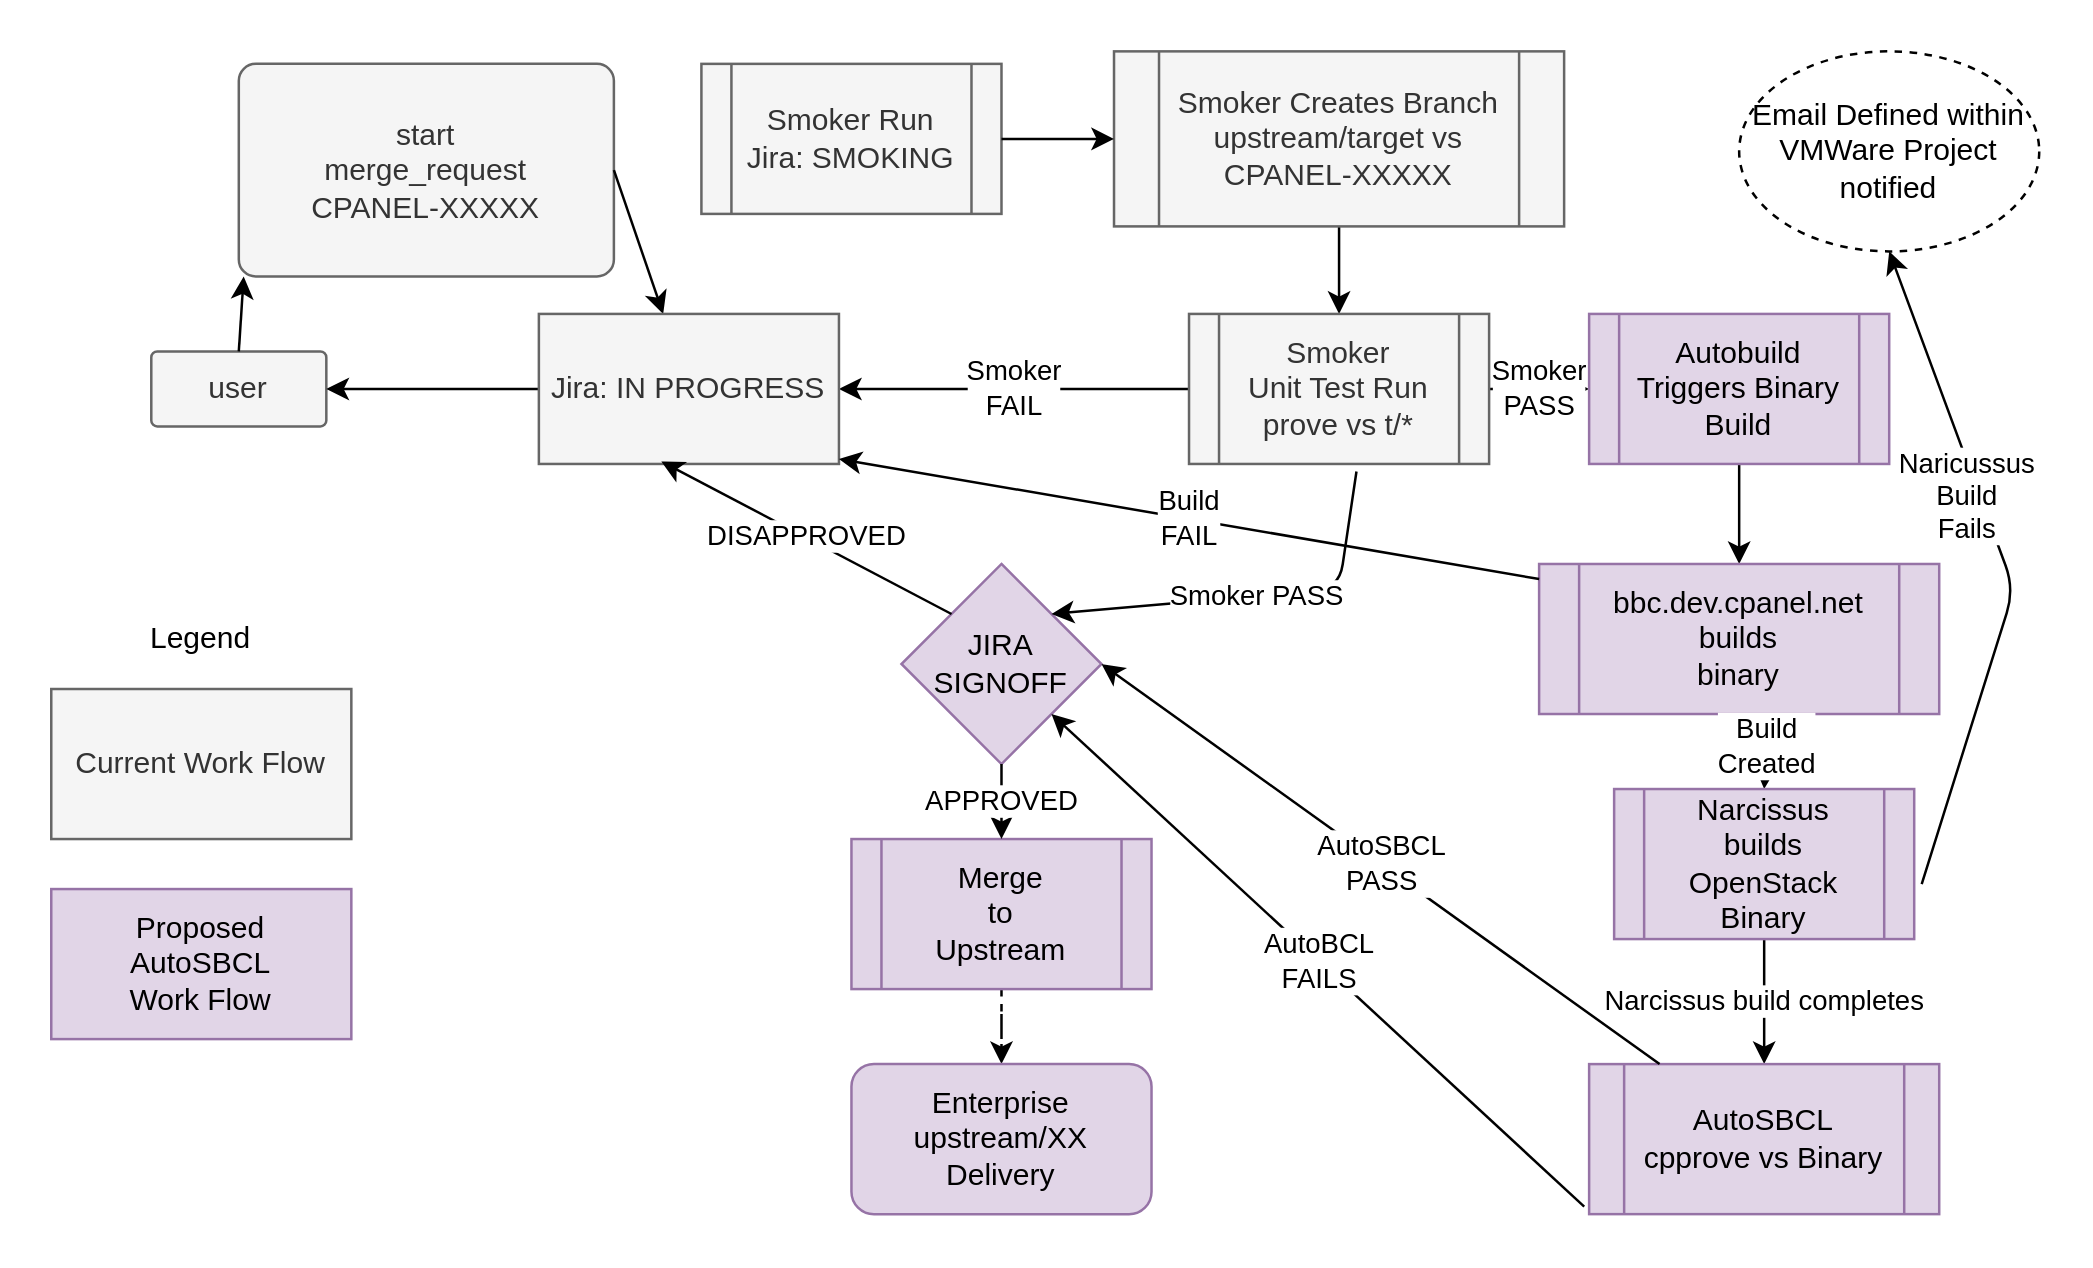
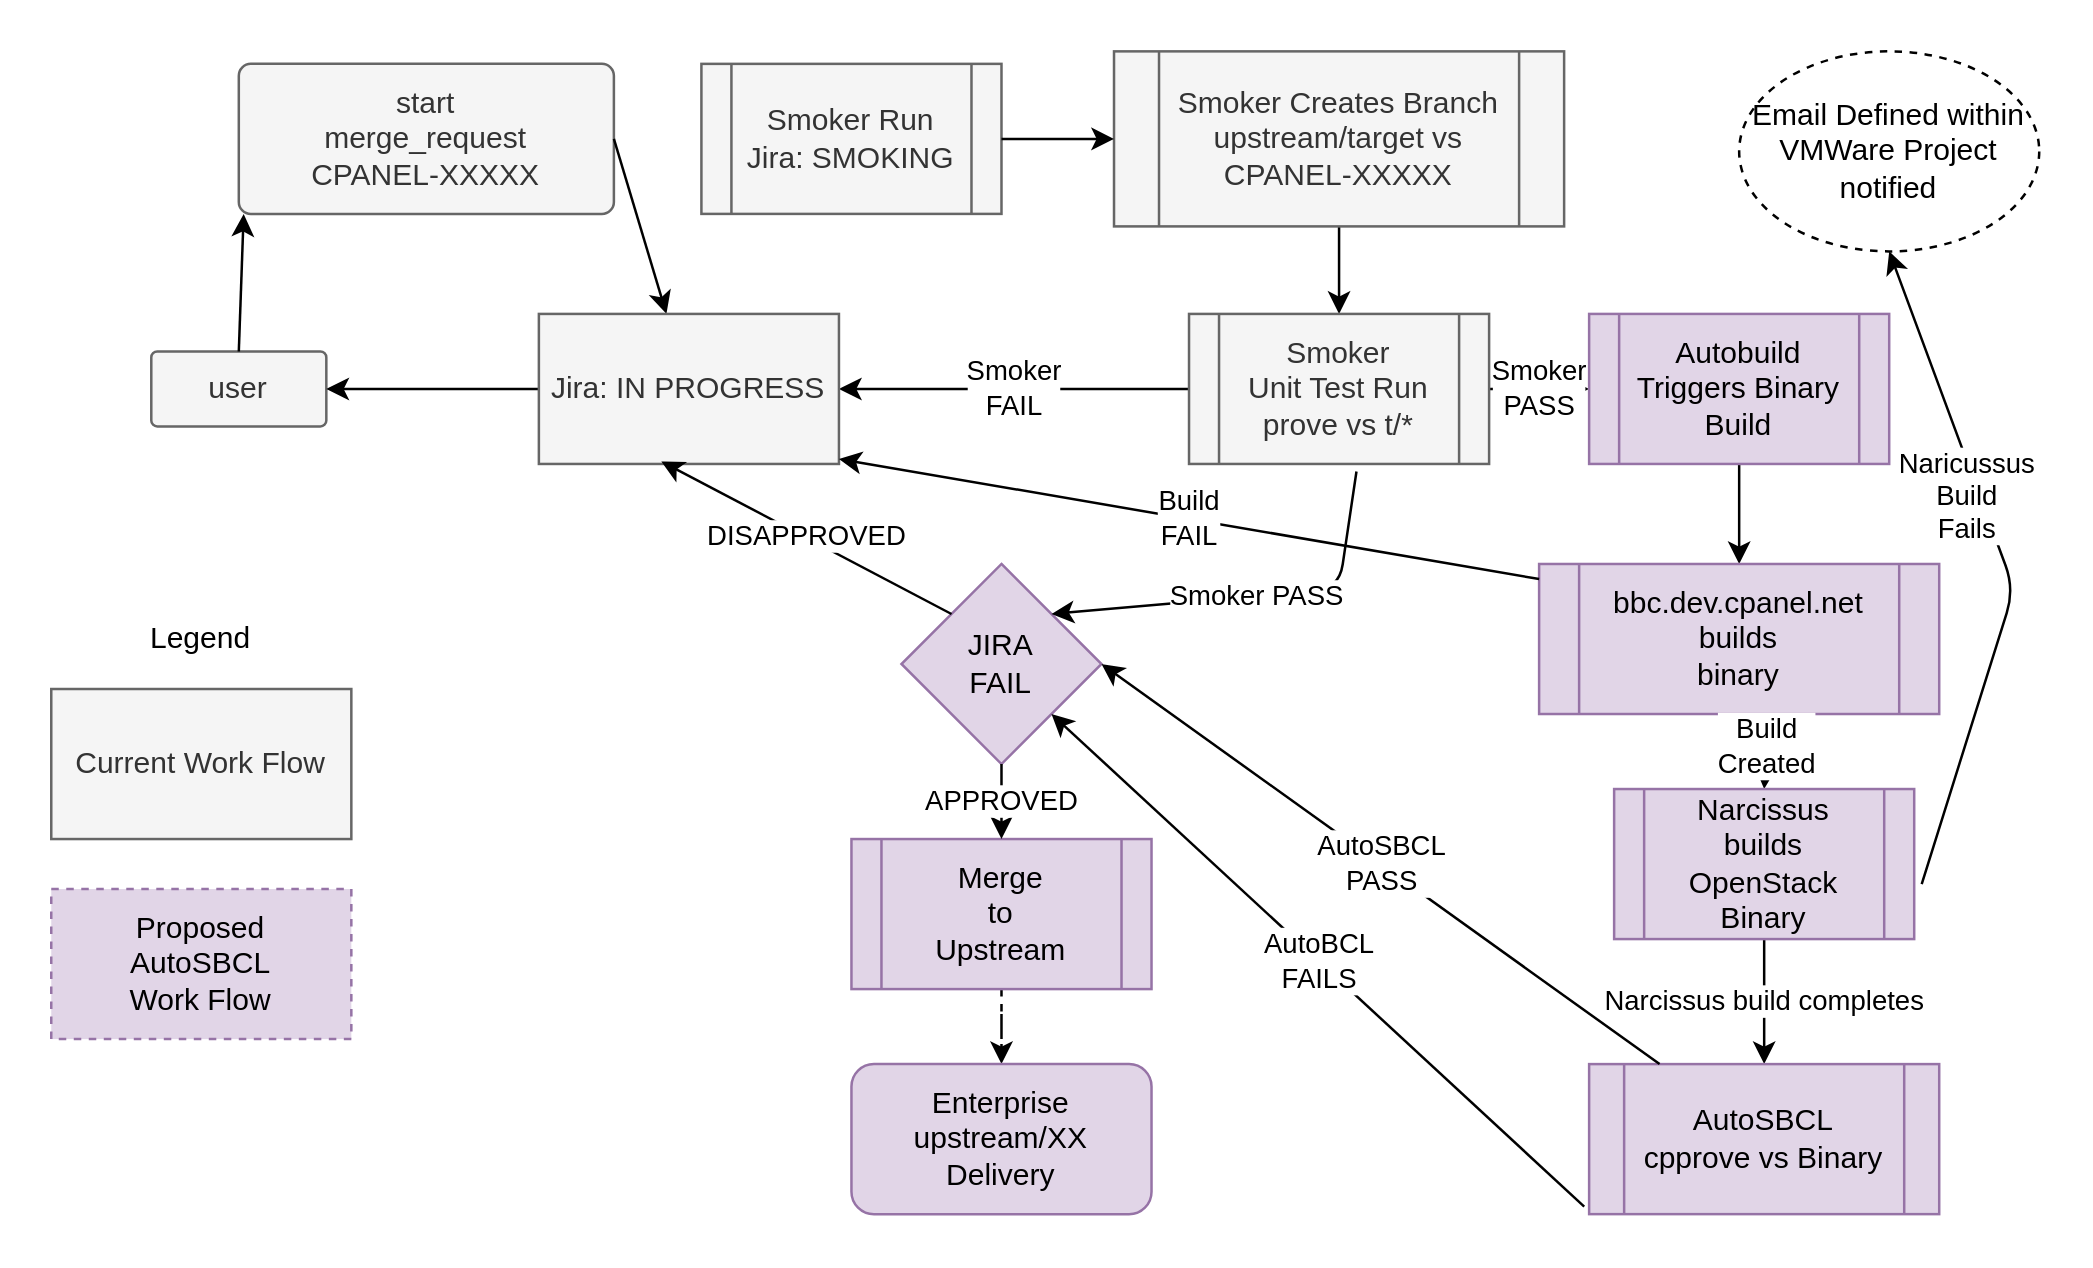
(426, 170) -> (426, 139)
(1001, 664) -> (1001, 664)
(201, 964) -> (201, 964)
